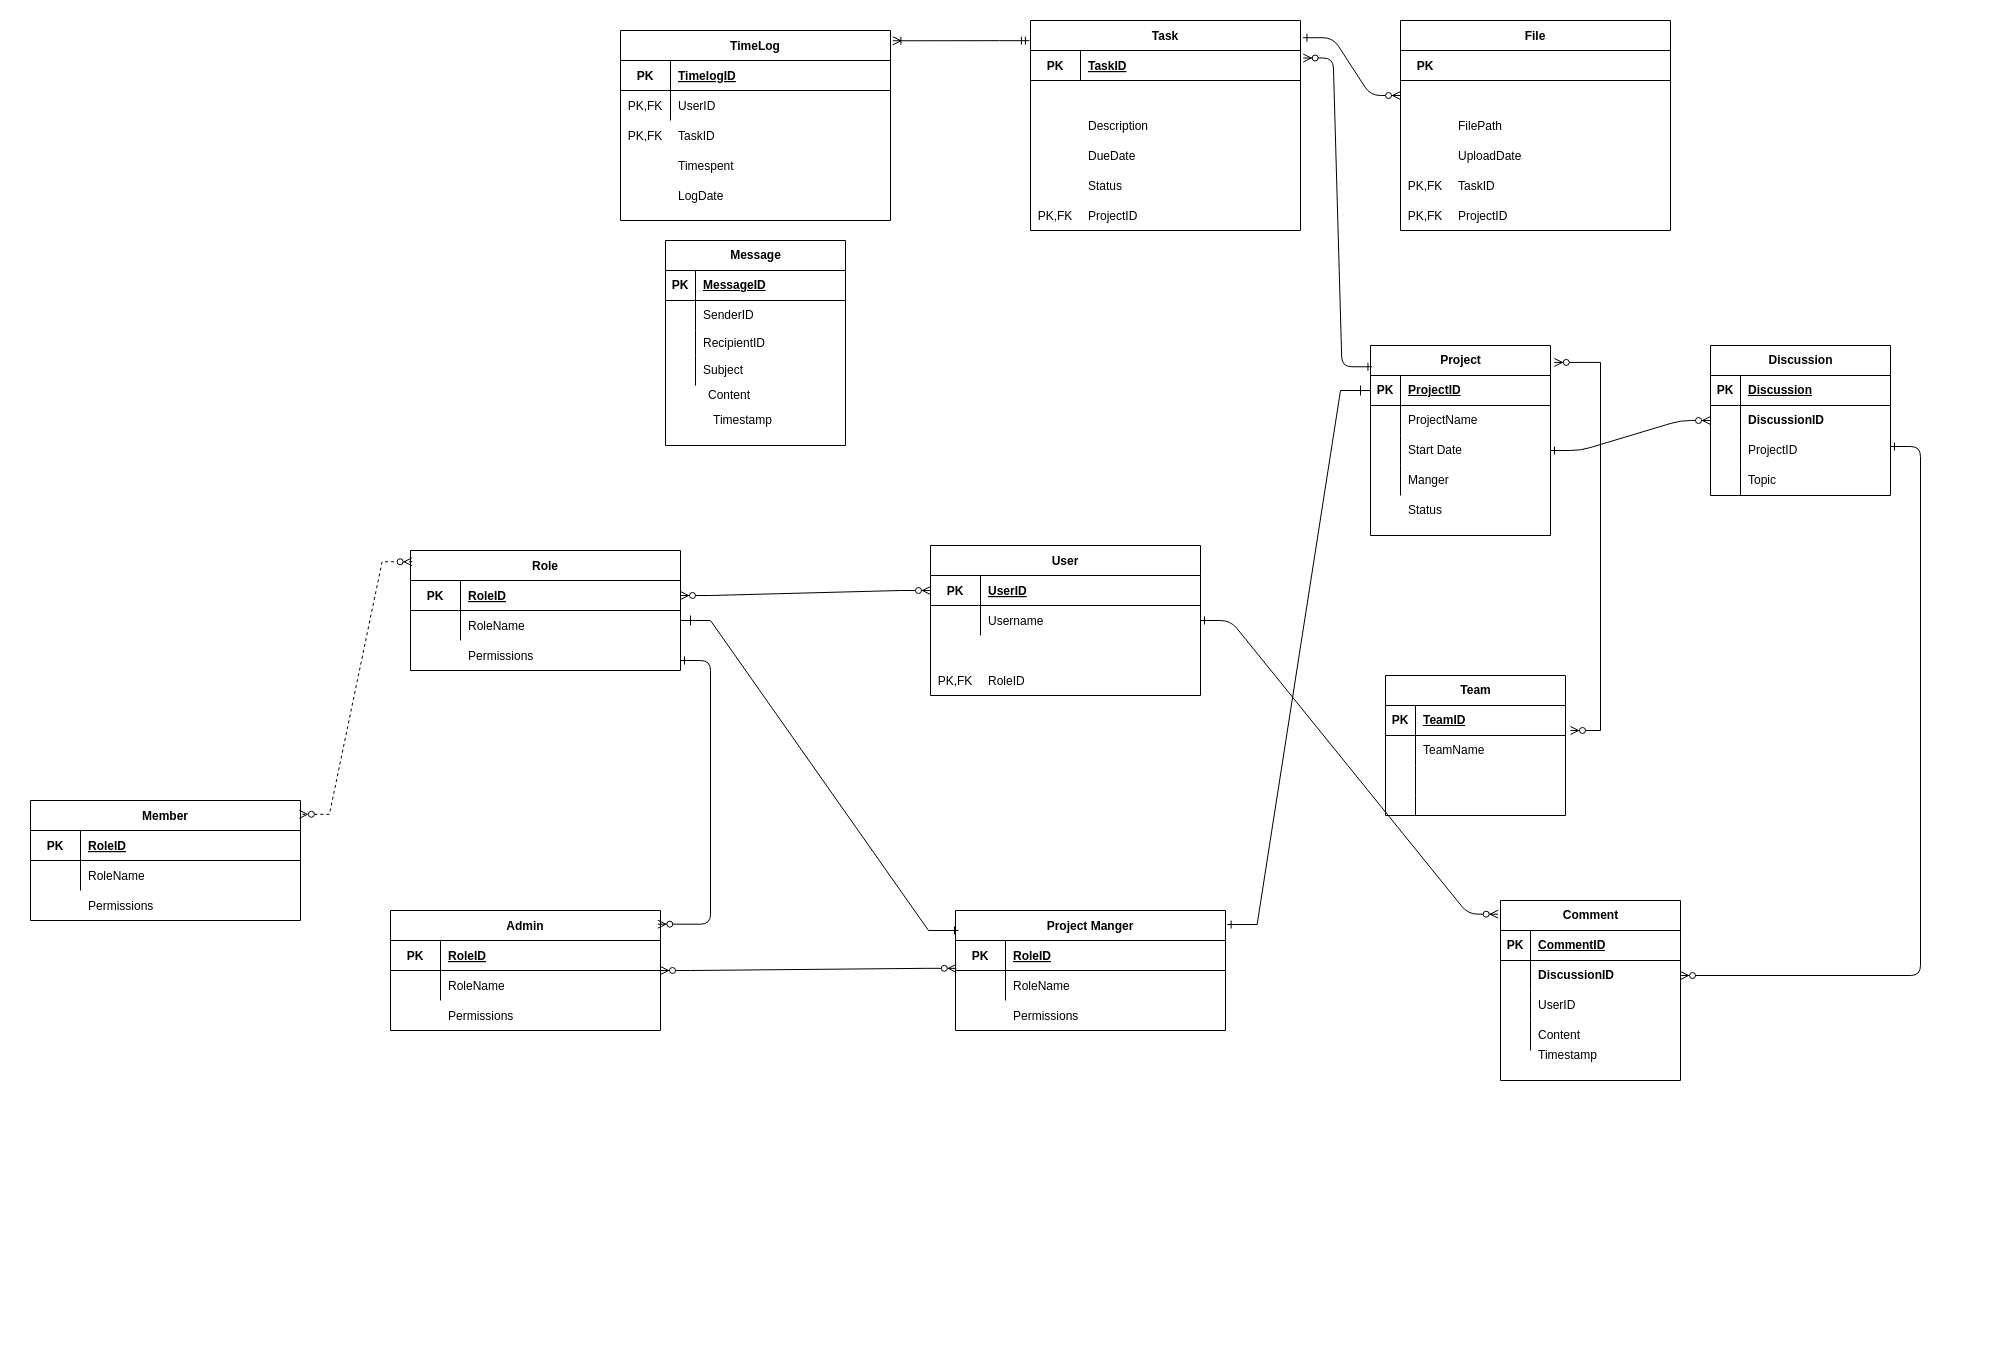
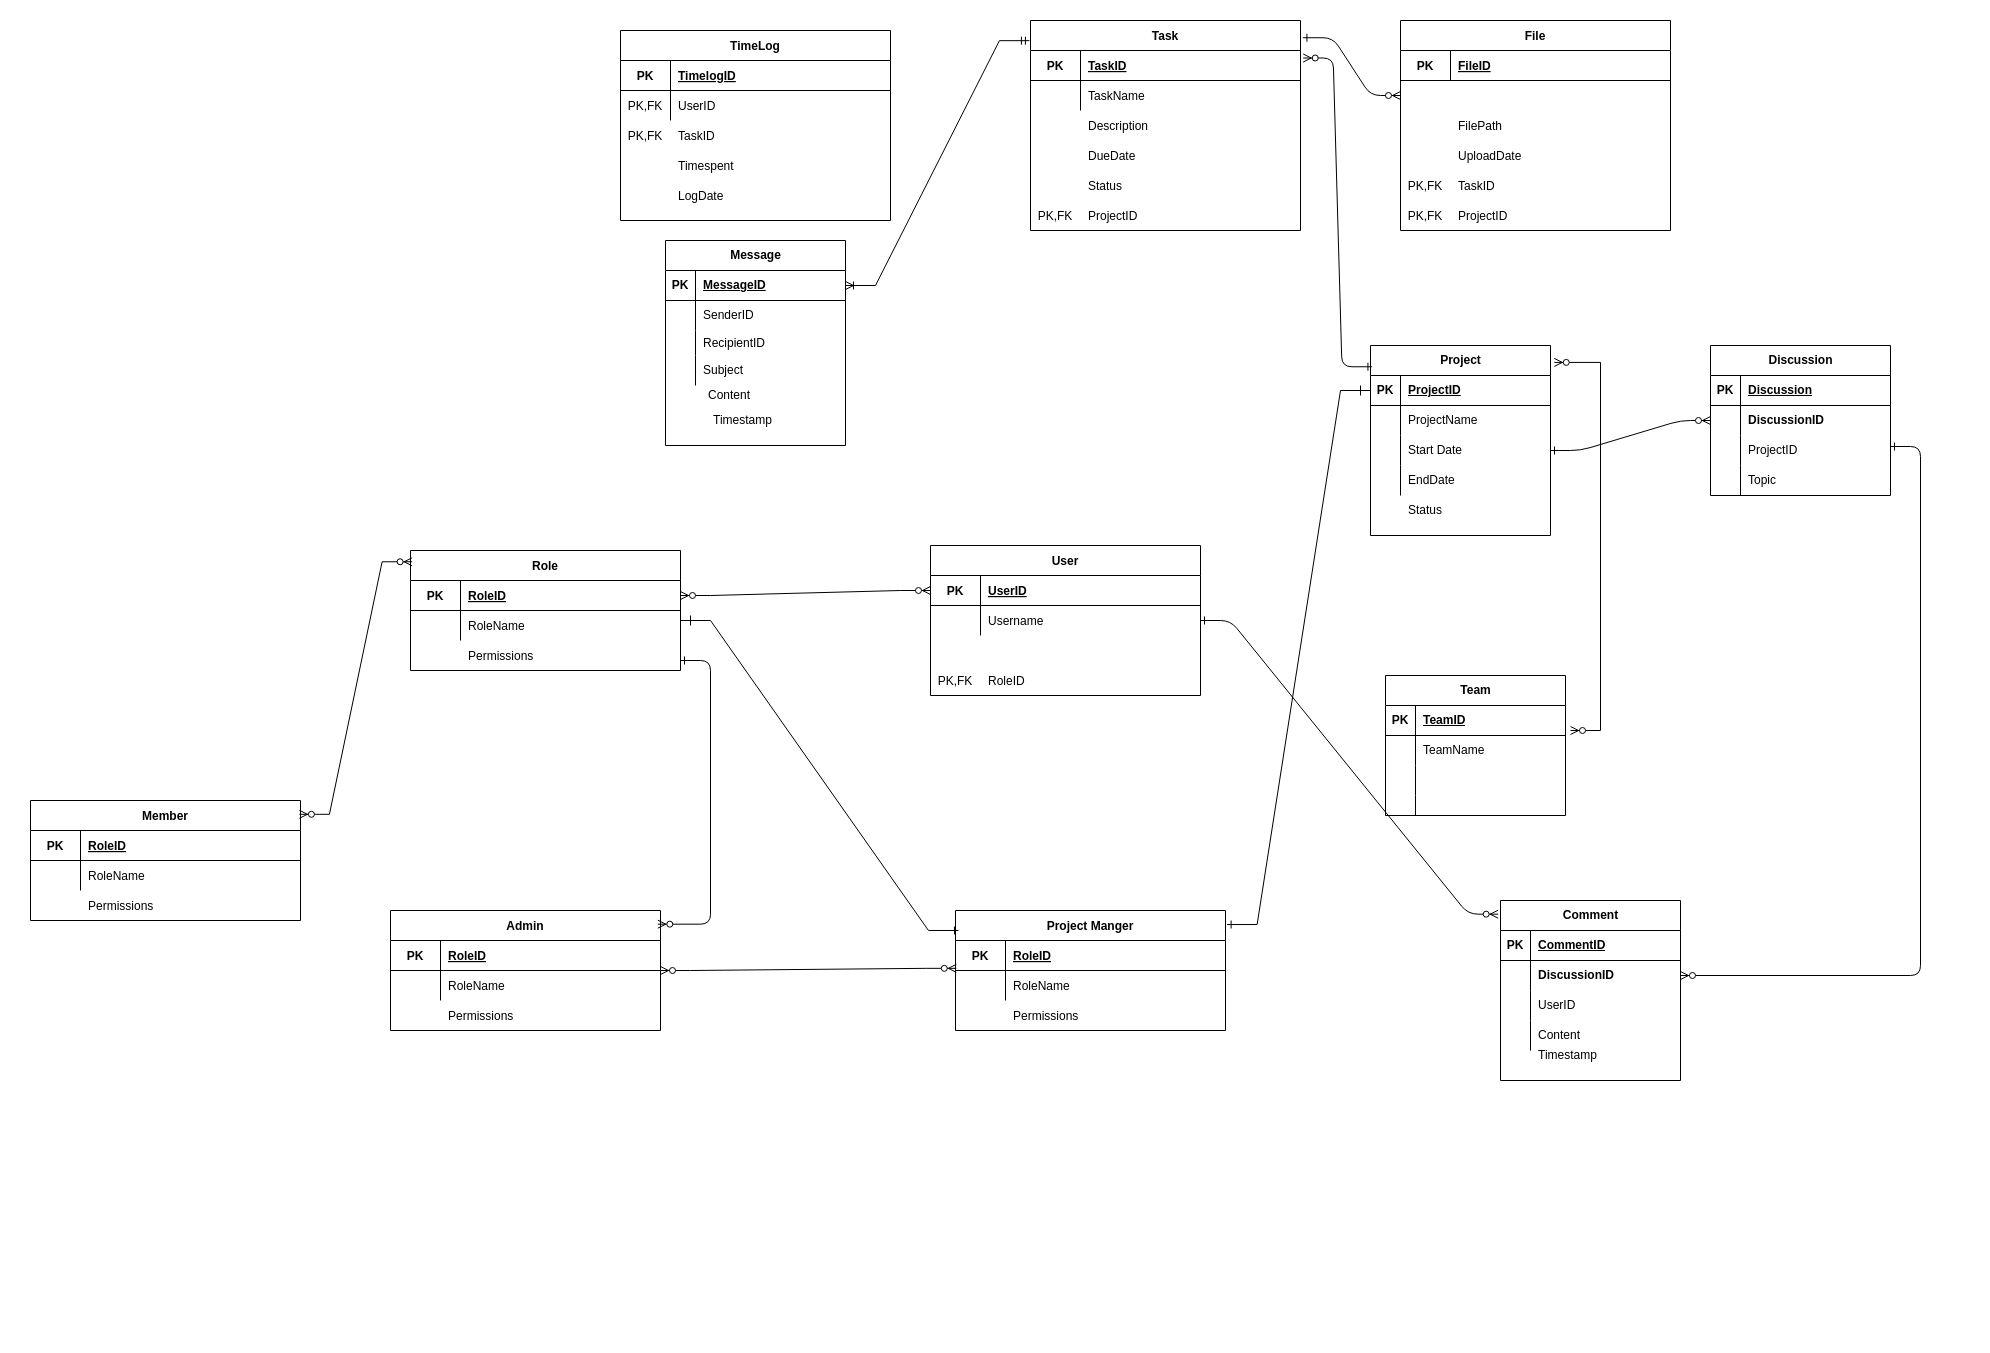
(947, 41) -> (932, 175)
none -> (1561, 66)
none -> (1191, 96)
(1429, 481) -> (1432, 481)
(357, 681) -> (357, 681)
